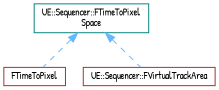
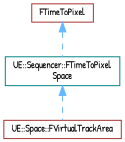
(57, 53) -> (63, 44)
(149, 77) -> (63, 129)
